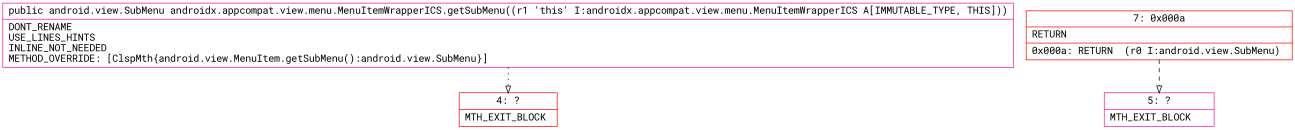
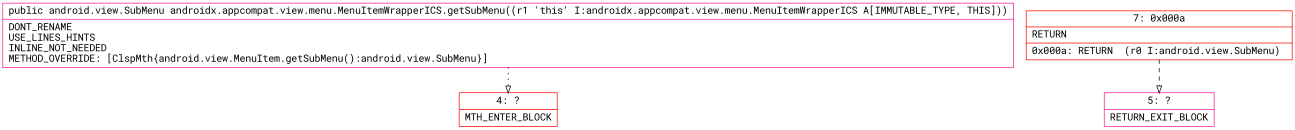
(505, 118) -> (508, 118)
(1150, 118) -> (1159, 118)
